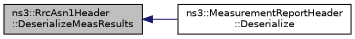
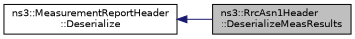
(165, 19) -> (200, 19)
